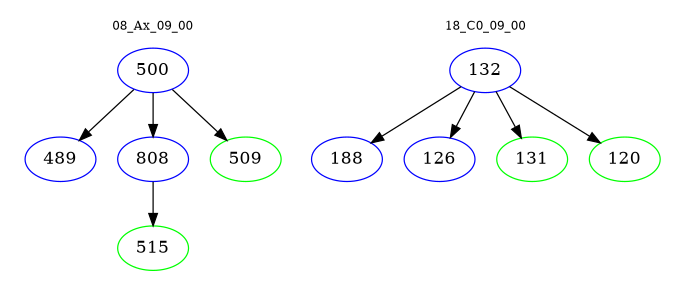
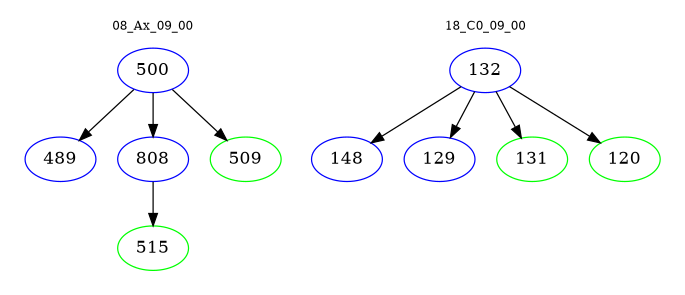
(347, 159) -> (347, 159)
(440, 159) -> (440, 159)
